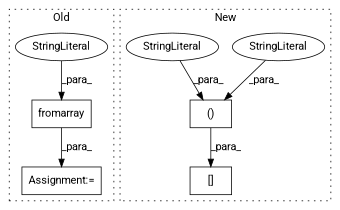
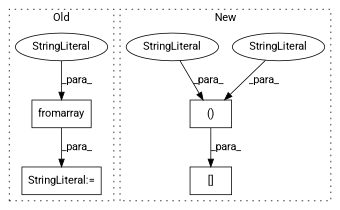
(62, 181) -> (62, 181)
